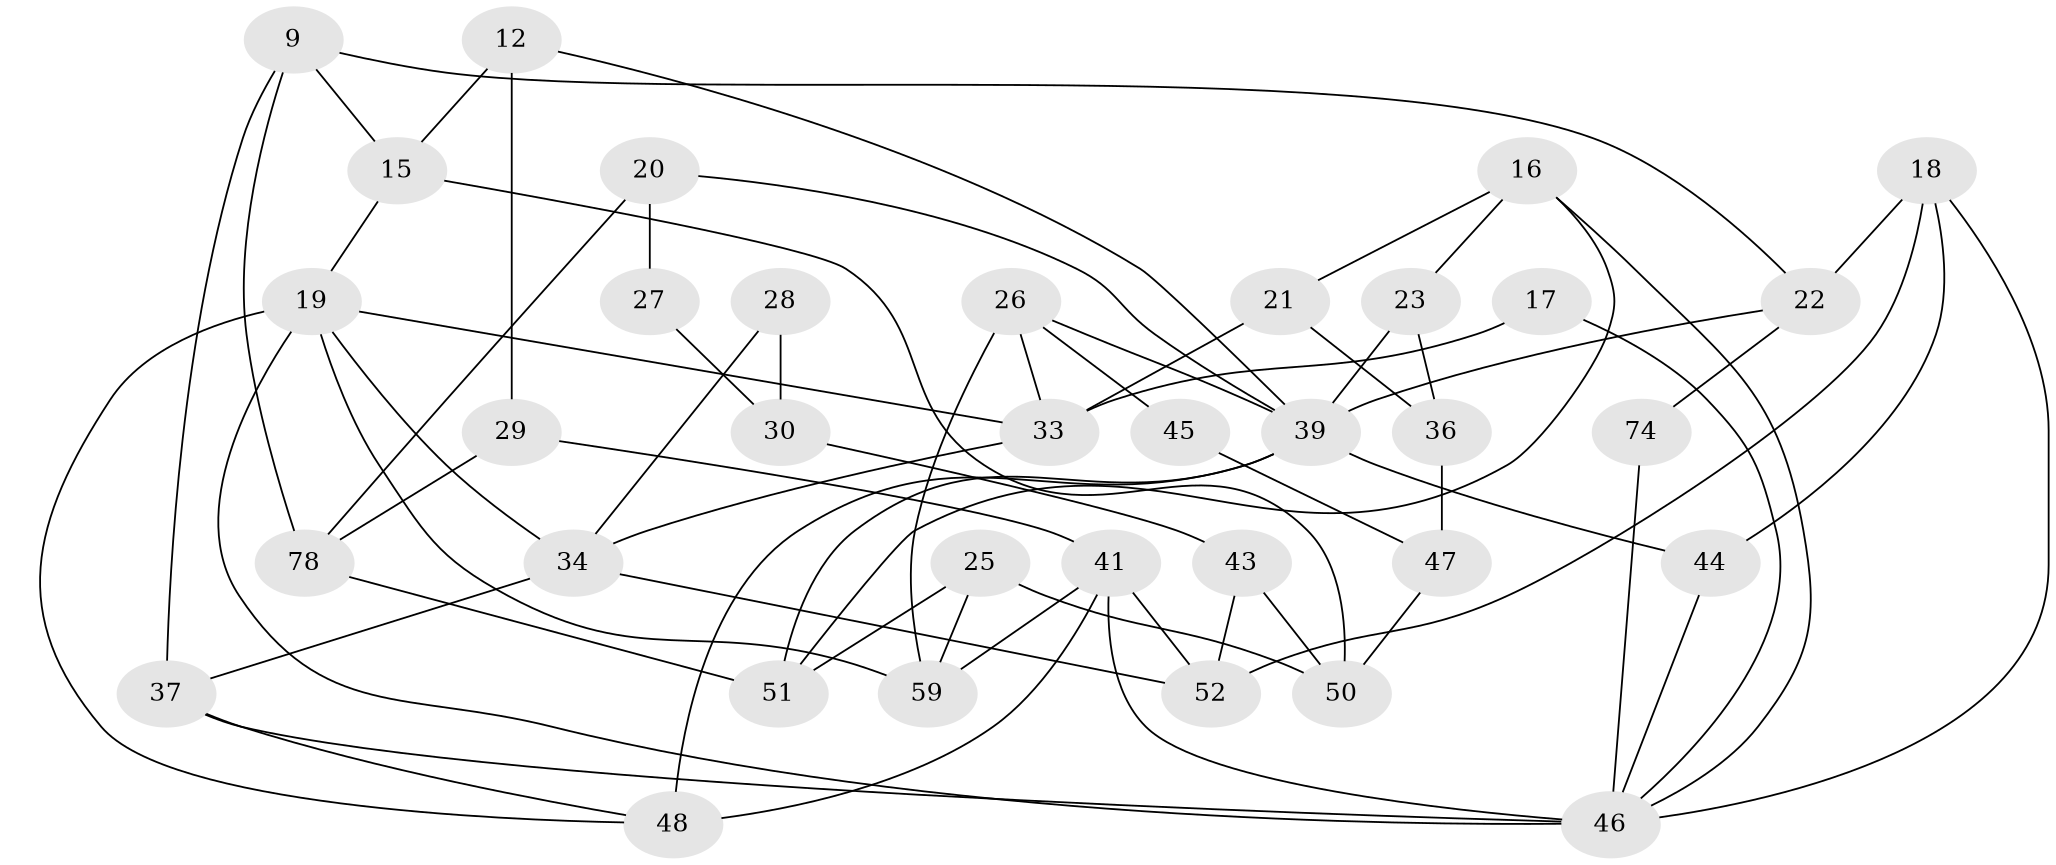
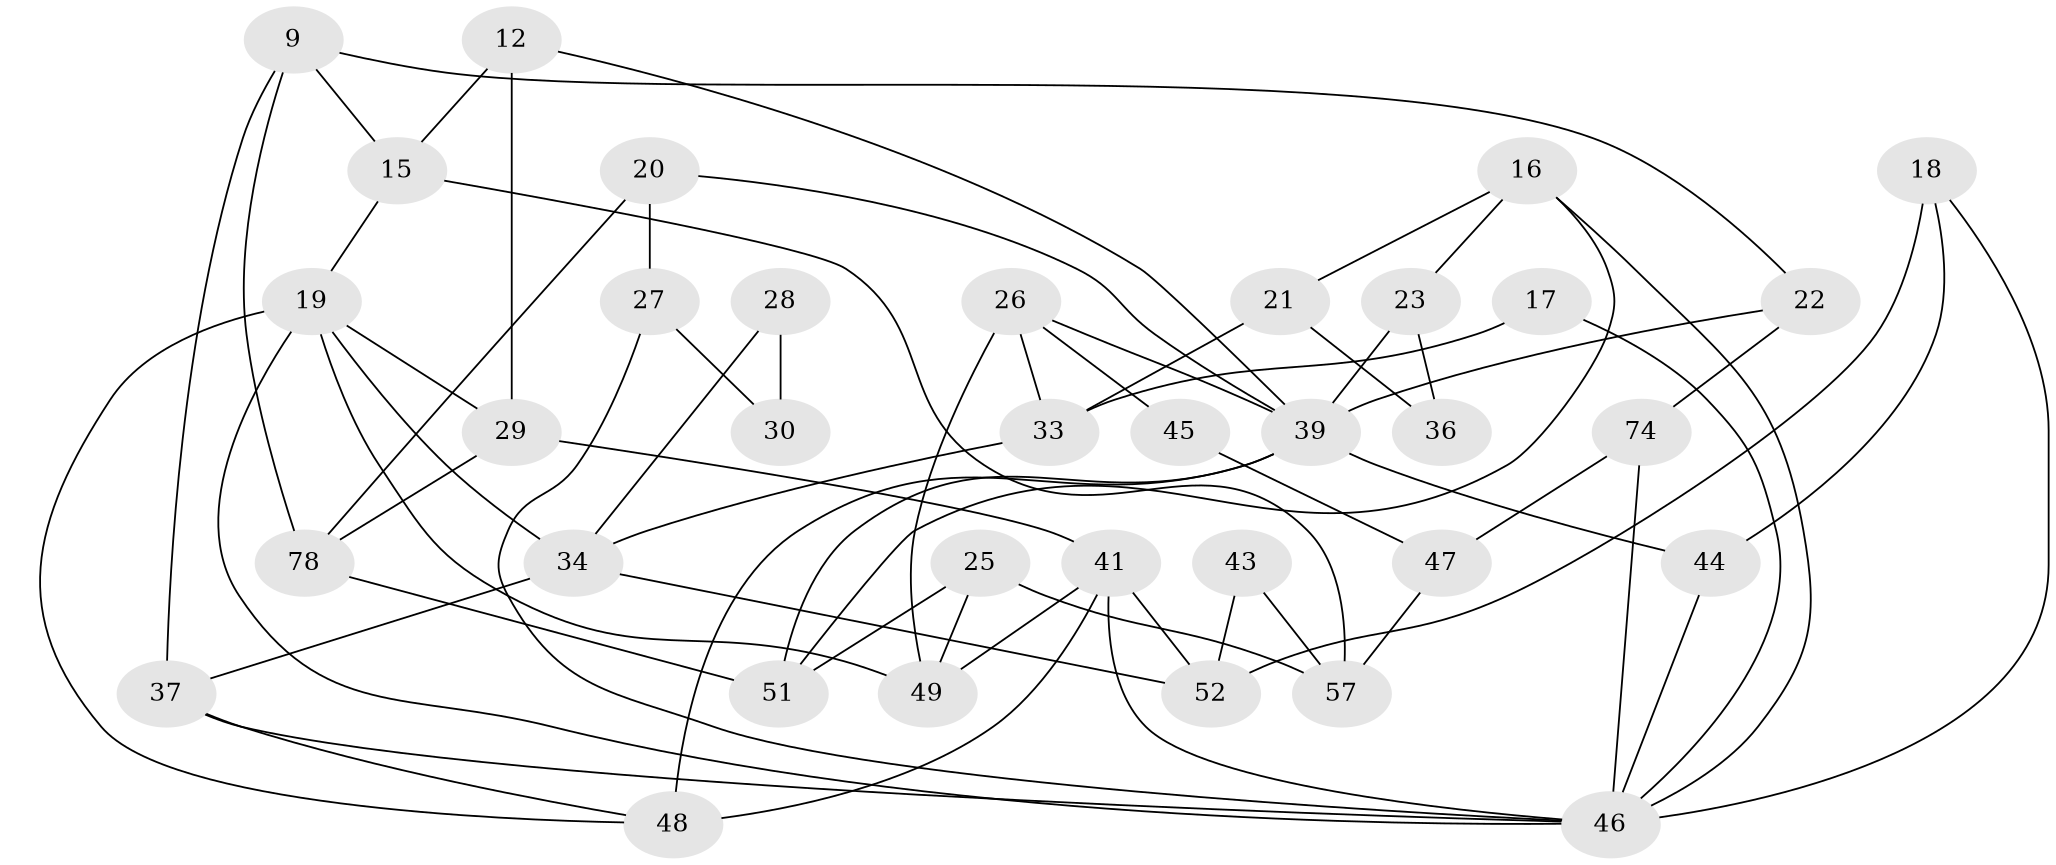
(1869, 236) -> none
(681, 367) -> (412, 367)
(1093, 506) -> none
(1442, 506) -> (1542, 498)
(928, 694) -> (928, 694)
(1342, 694) -> (1342, 694)
none -> (856, 758)
